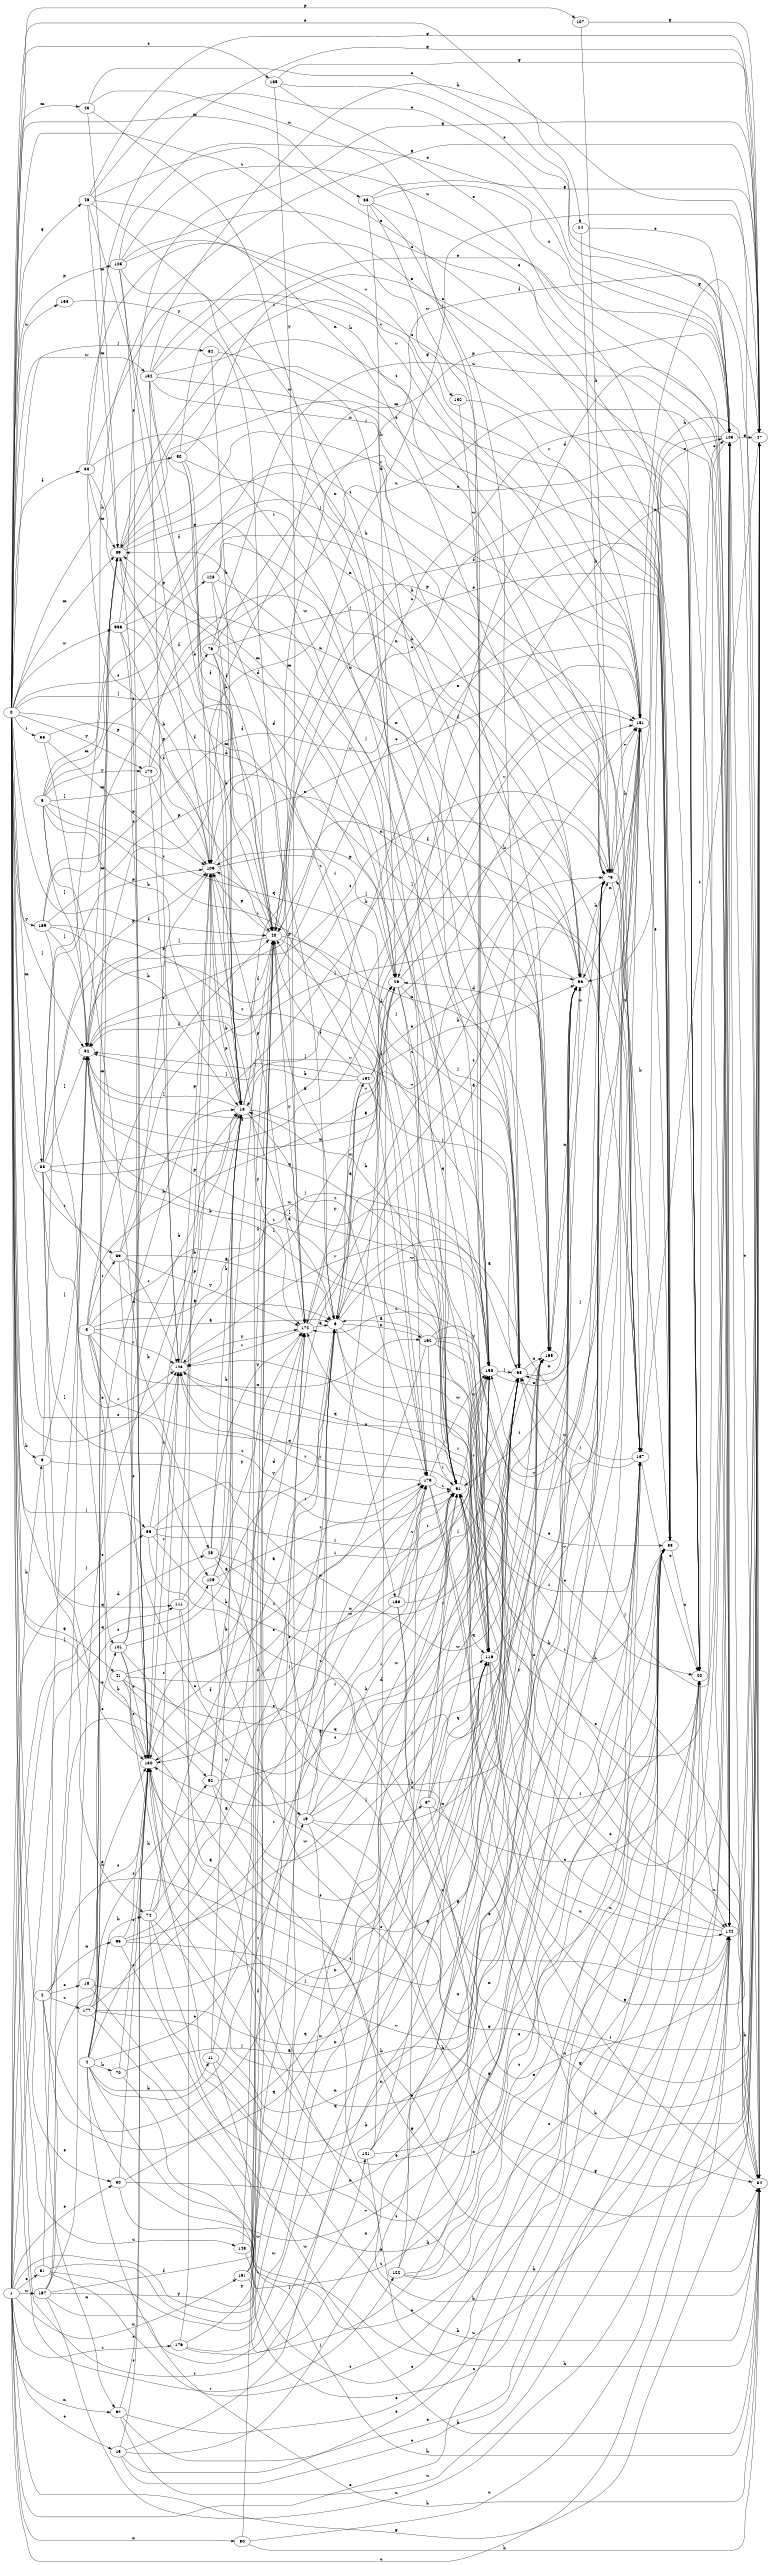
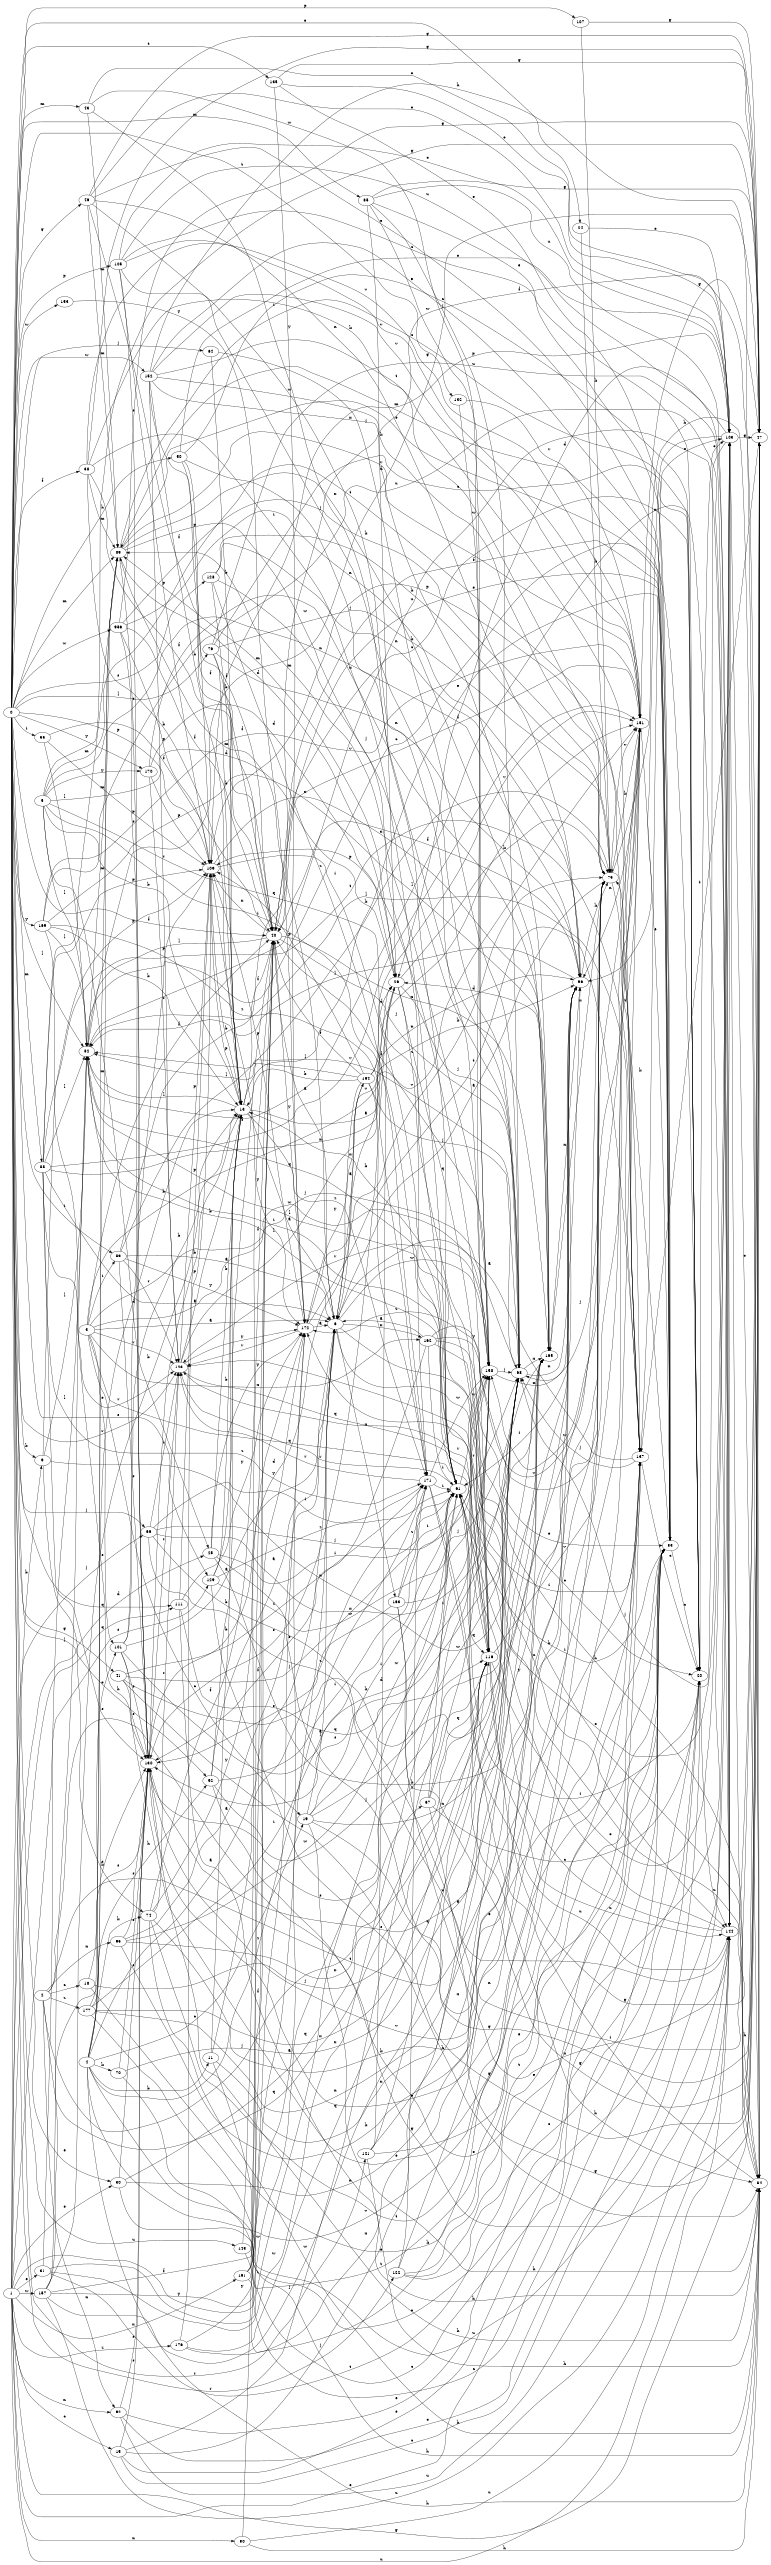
(242, 901) -> (242, 901)
(428, 1481) -> (428, 1481)
